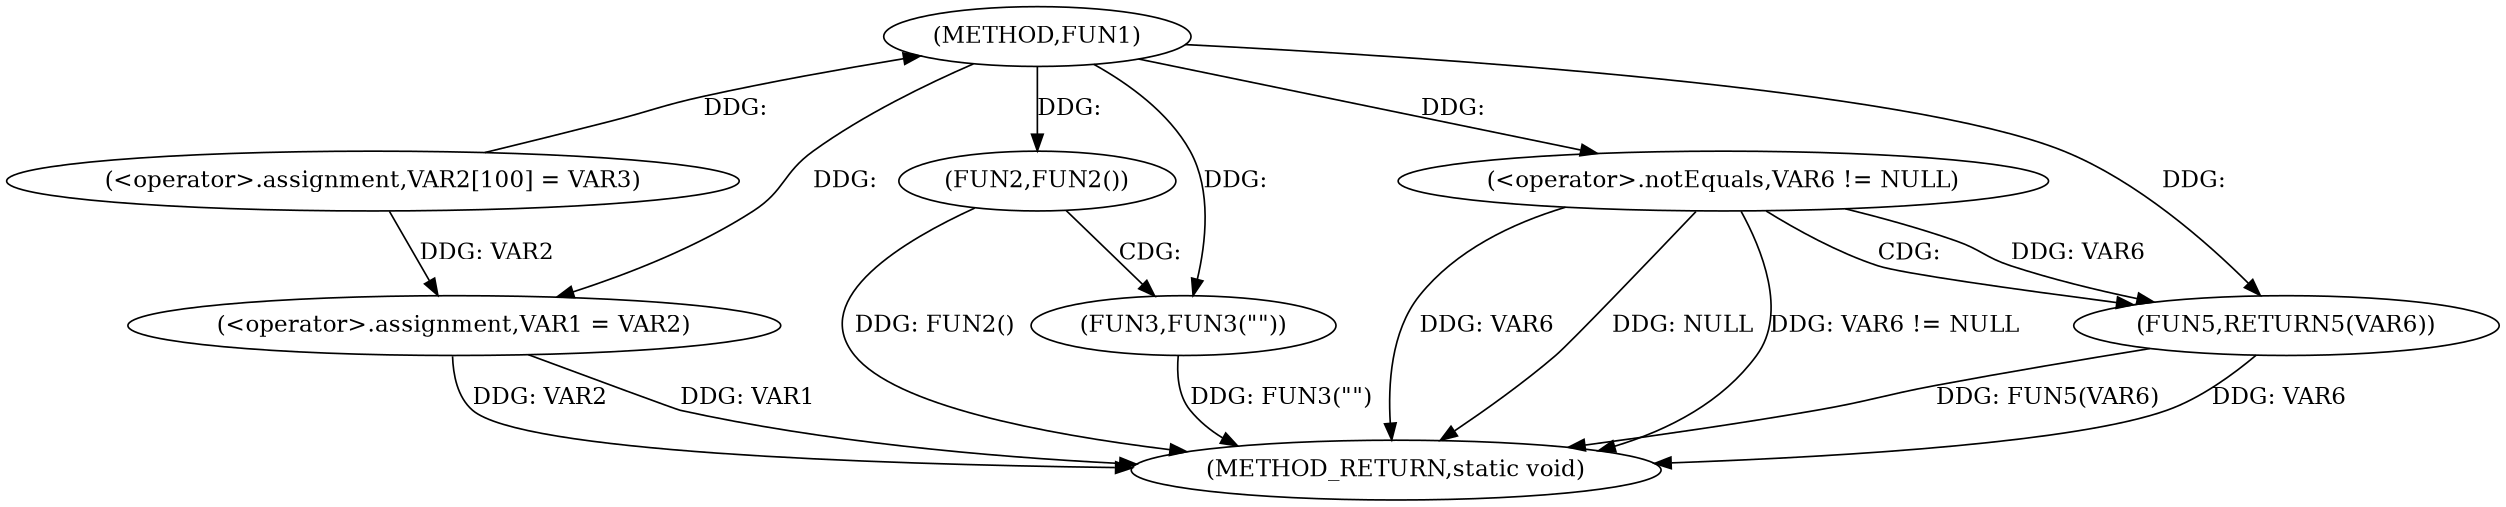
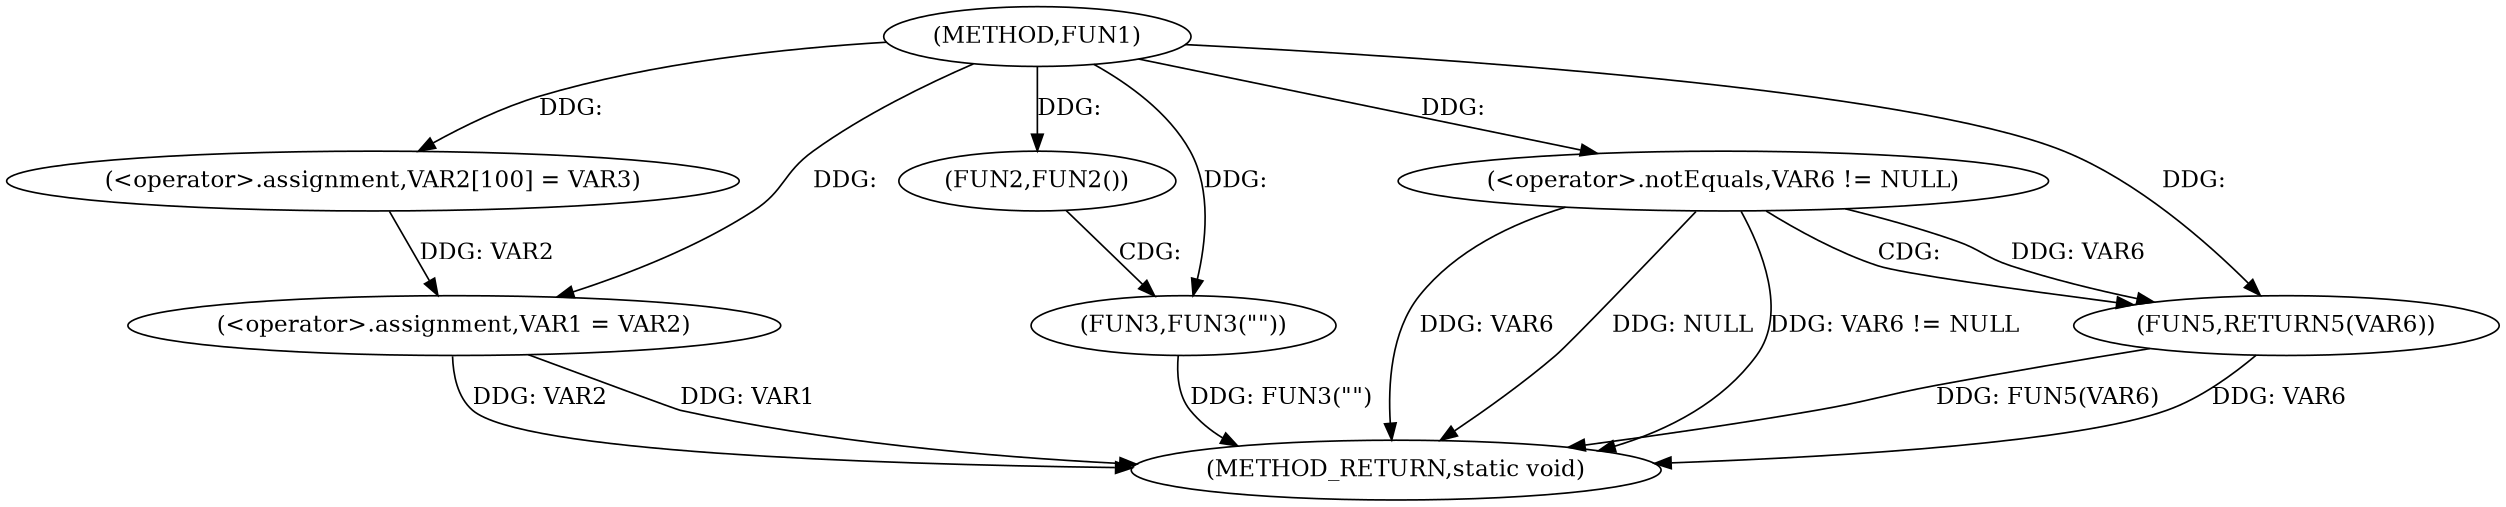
(693, 99) -> (654, 69)
(902, 389) -> none
